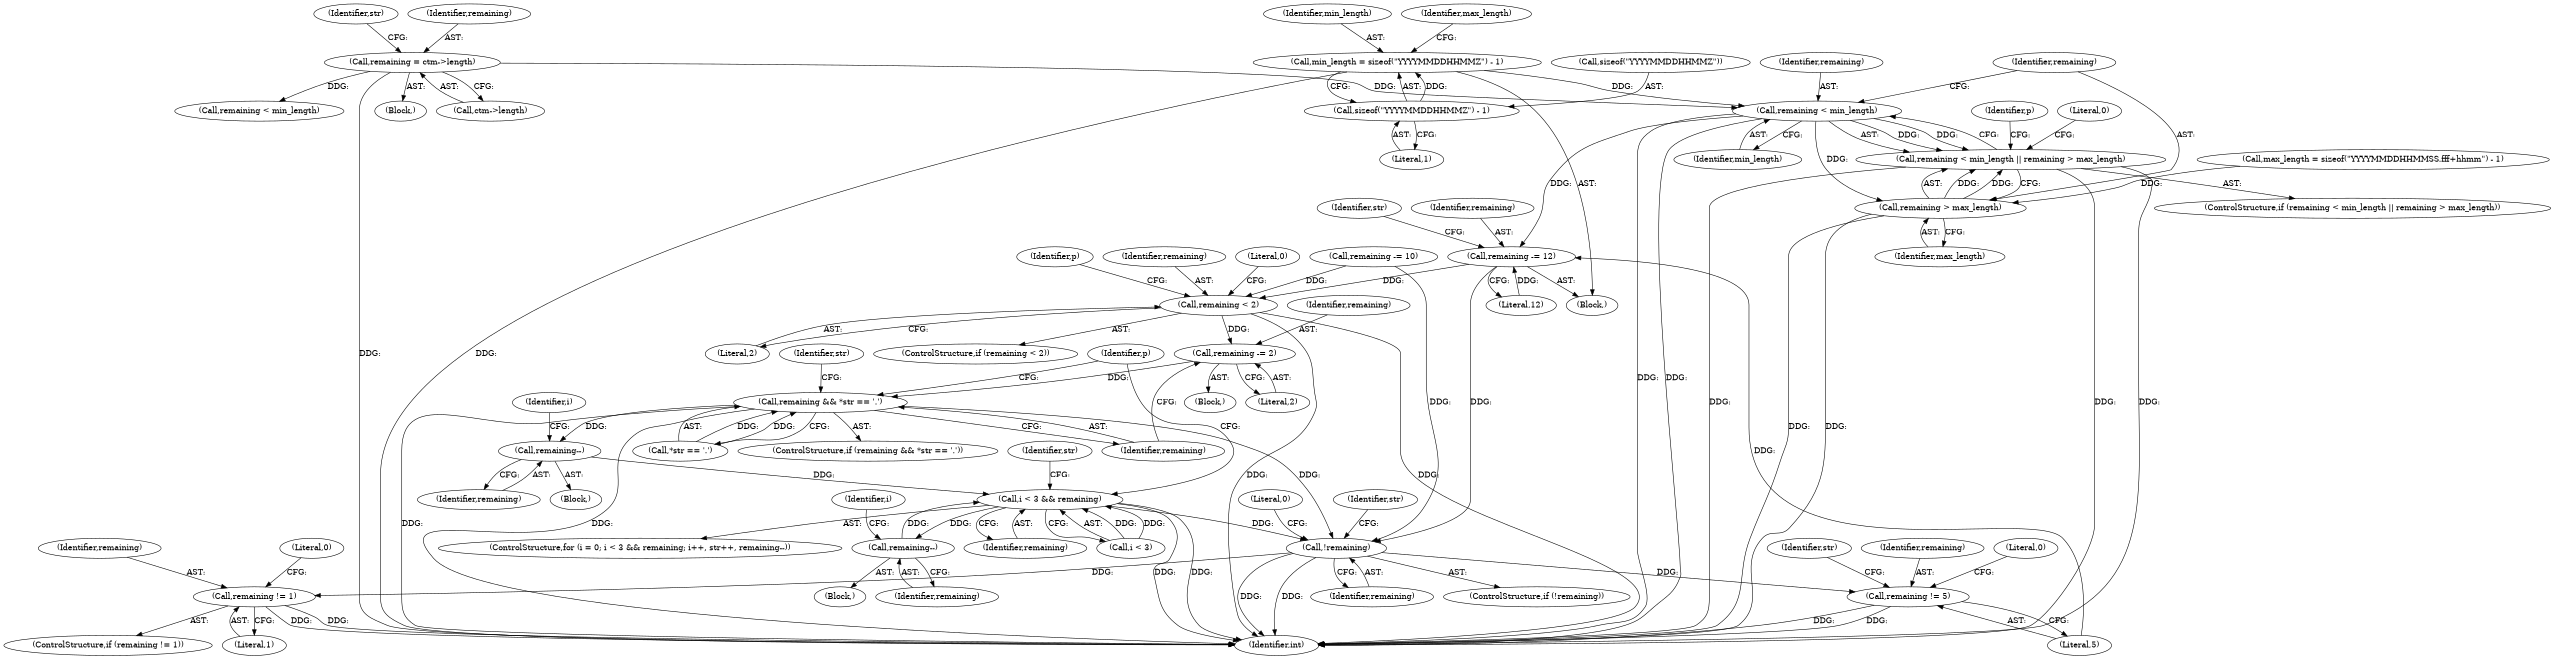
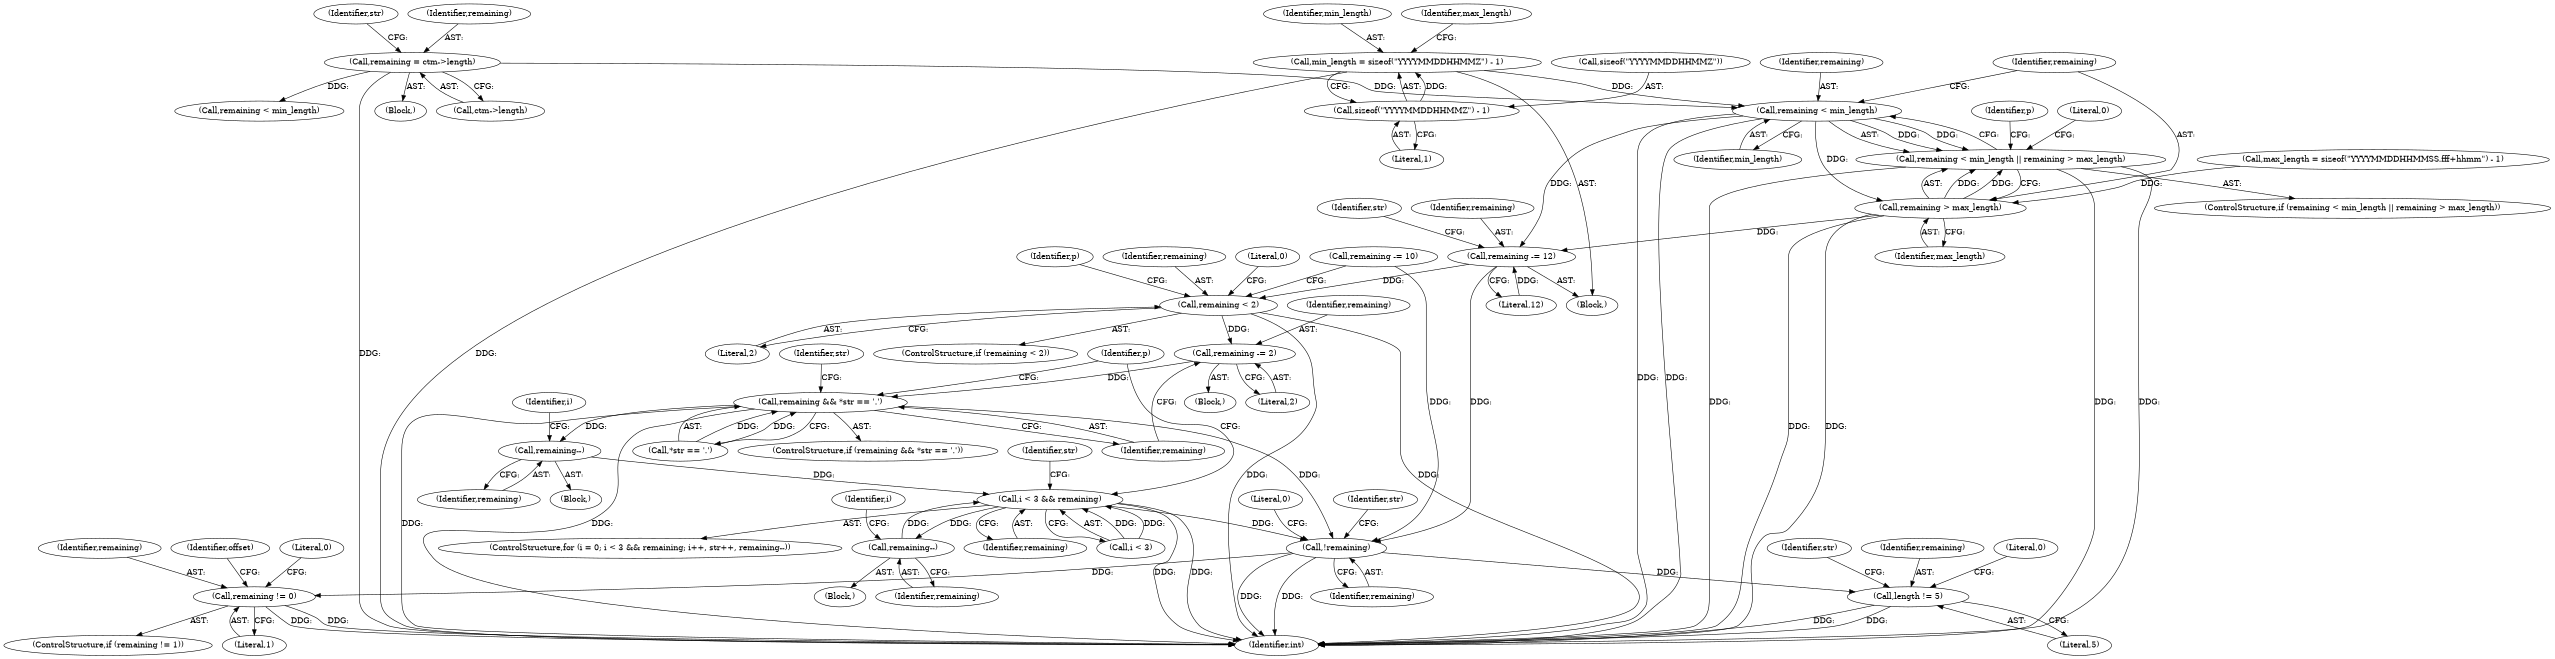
(1318, 281) -> (1318, 281)
(1785, 498) -> (1723, 232)
none -> (220, 548)
(254, 597) -> (254, 597)
(1537, 597) -> none
(1908, 597) -> (1908, 597)
